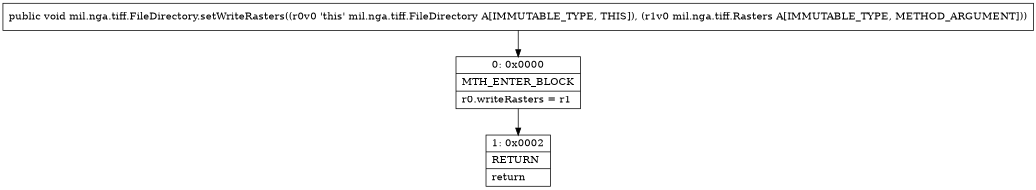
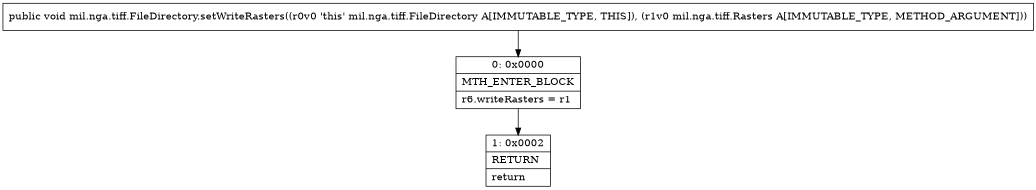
(517, 100) -> (517, 100)
